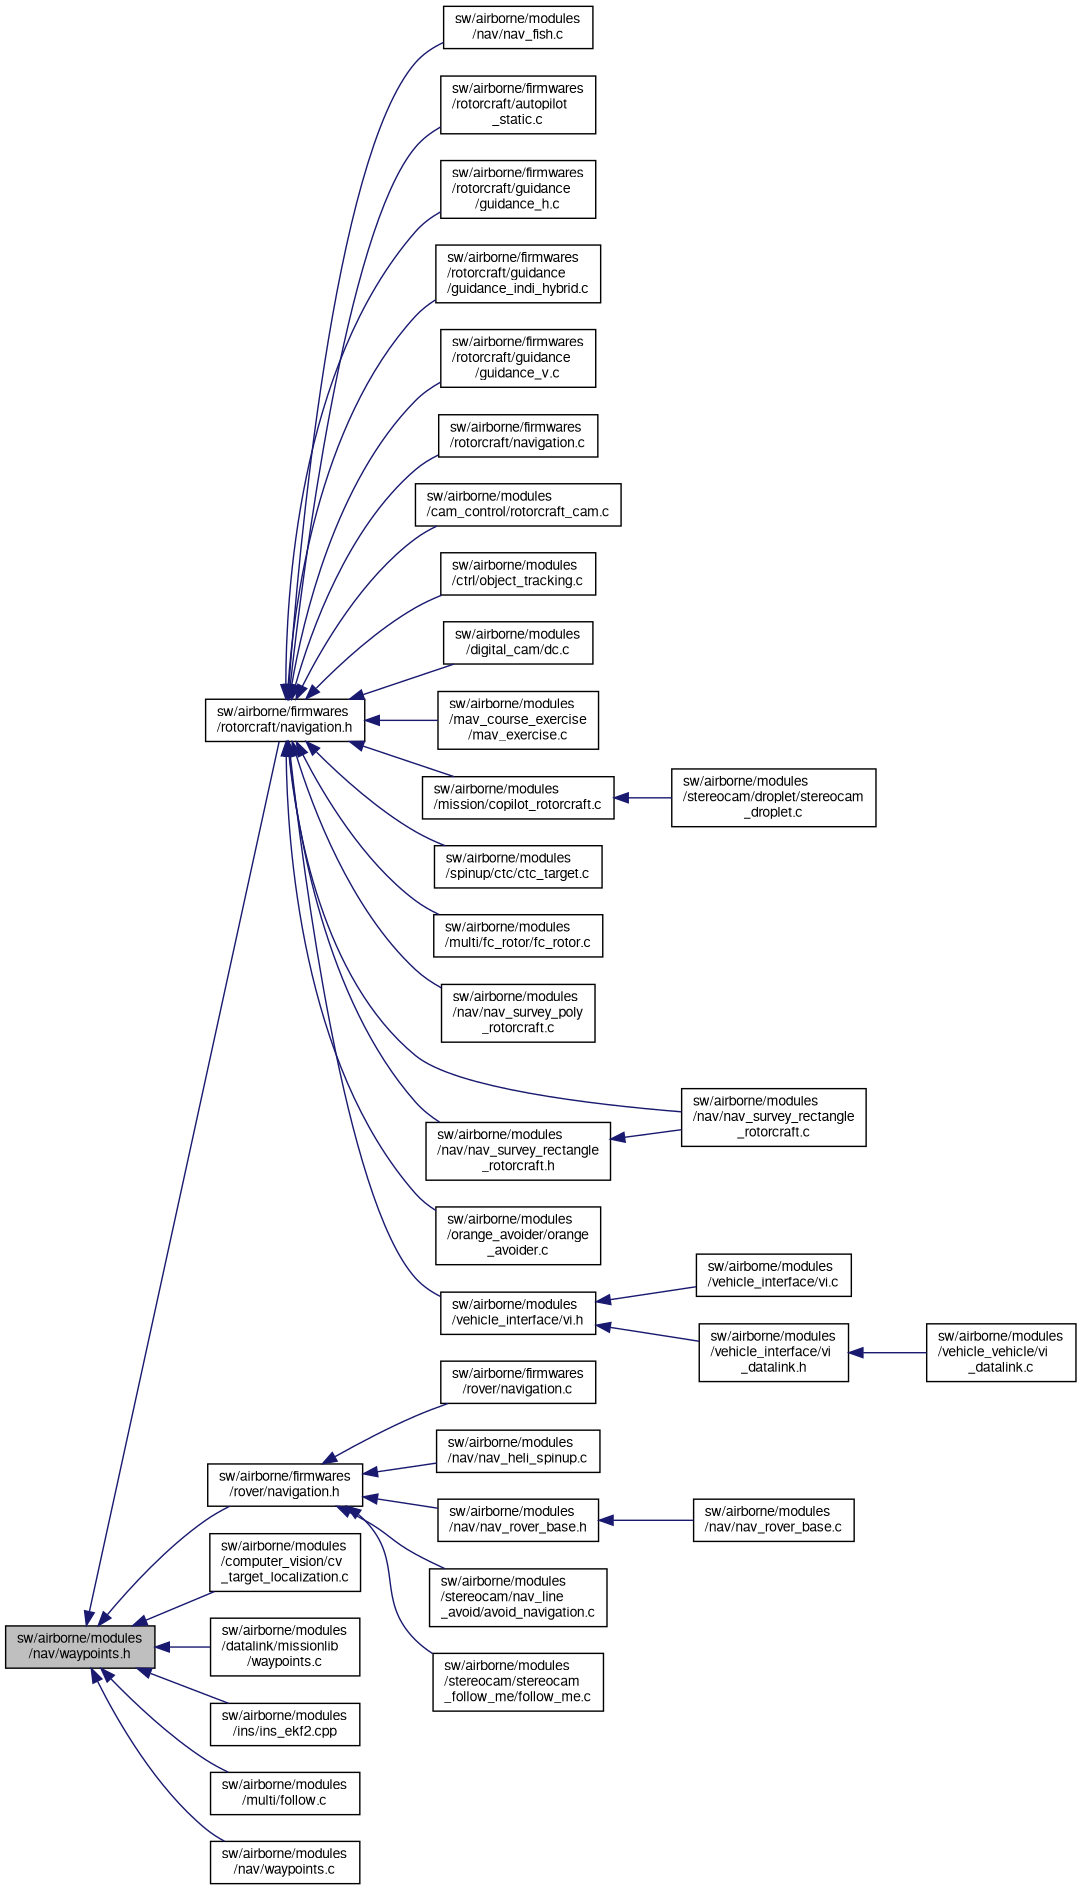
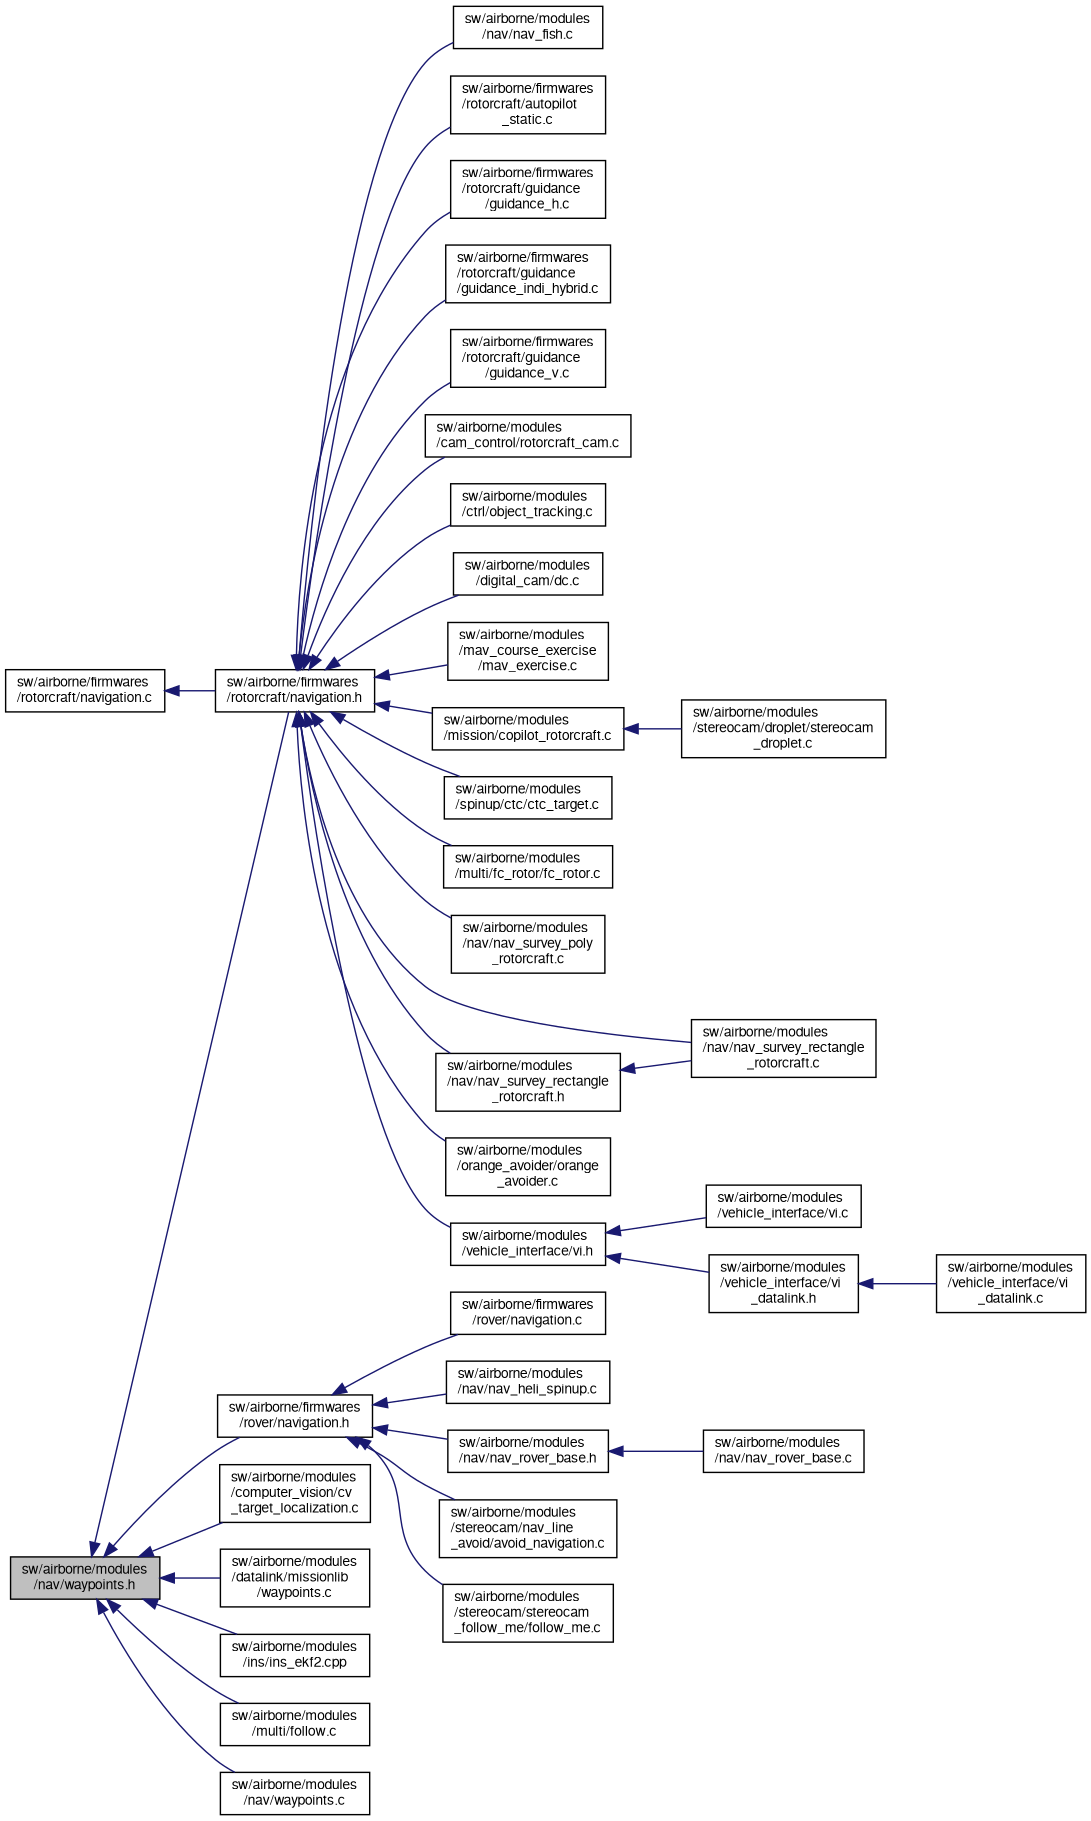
(347, 557) -> (197, 691)
(1001, 1353) -> (1011, 1284)
